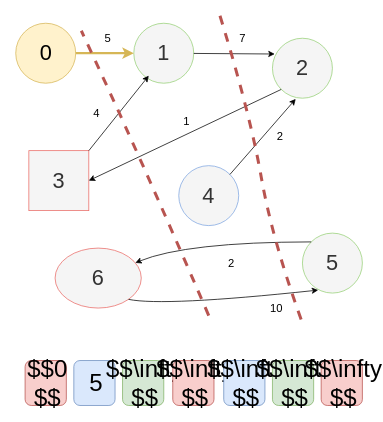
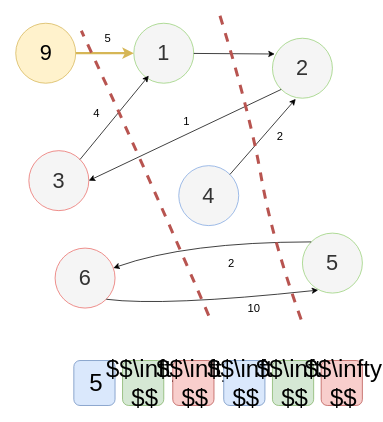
(243, 38) -> none
(46, 53) -> (46, 53)
(59, 180) -> (59, 180)
(98, 278) -> (85, 278)
(276, 308) -> (254, 308)
(46, 383) -> none
